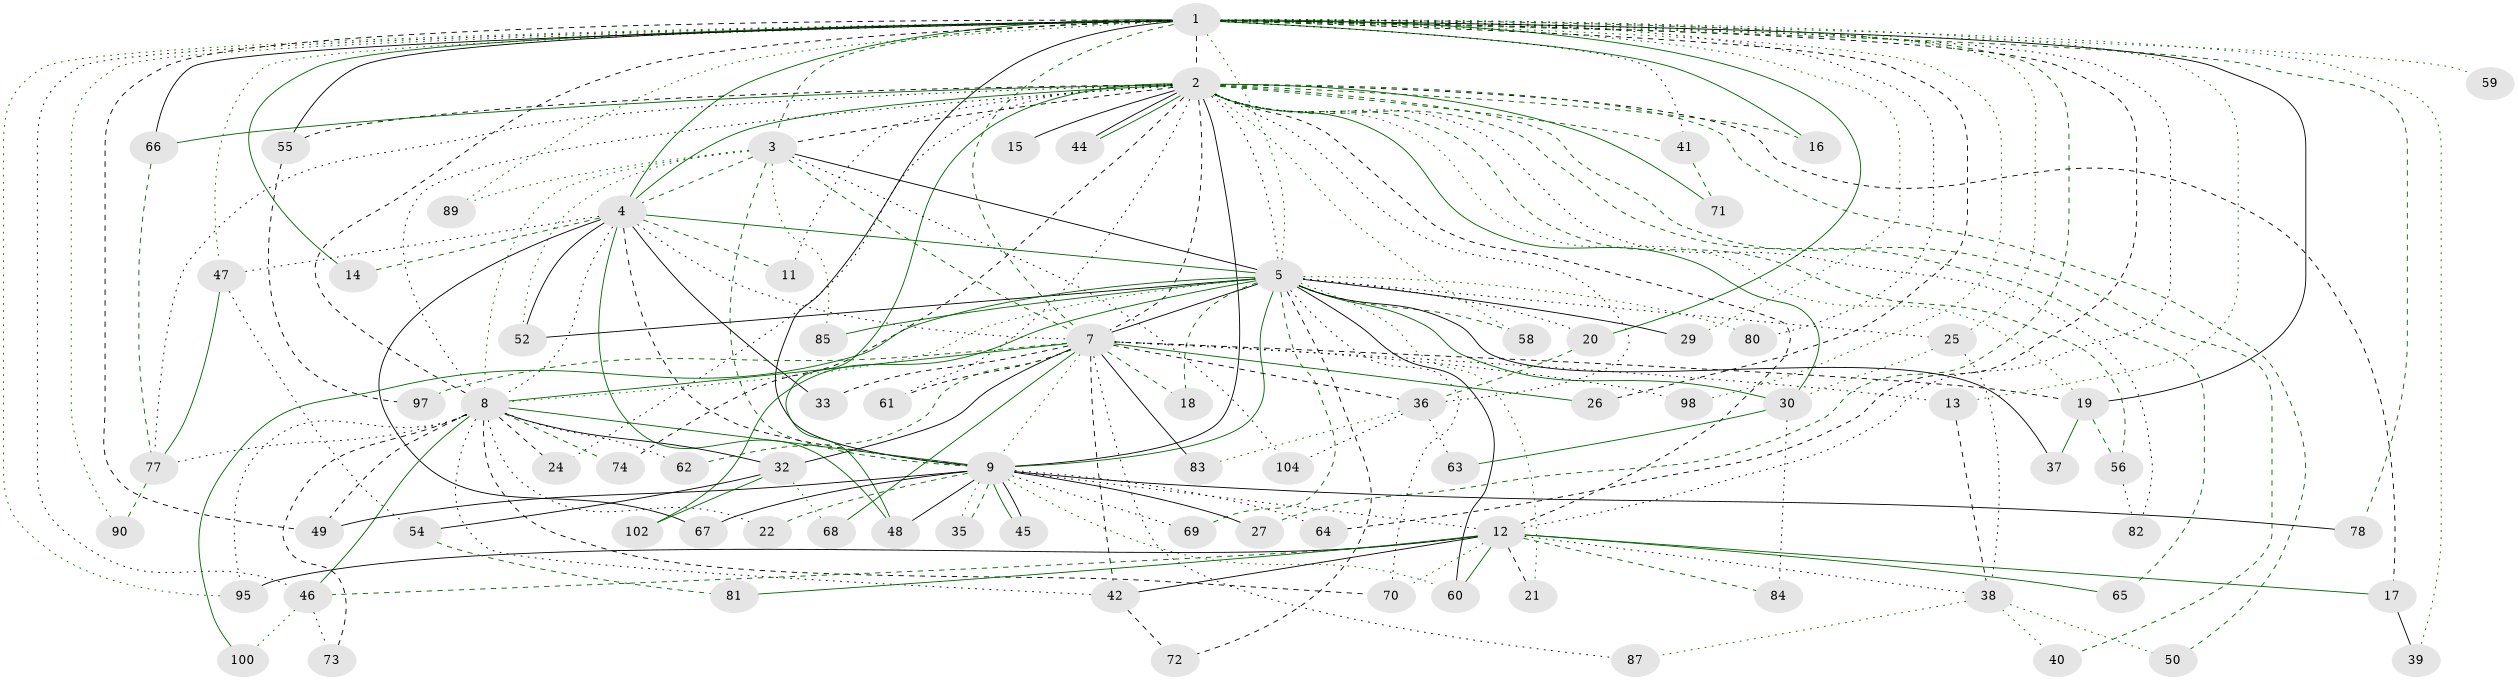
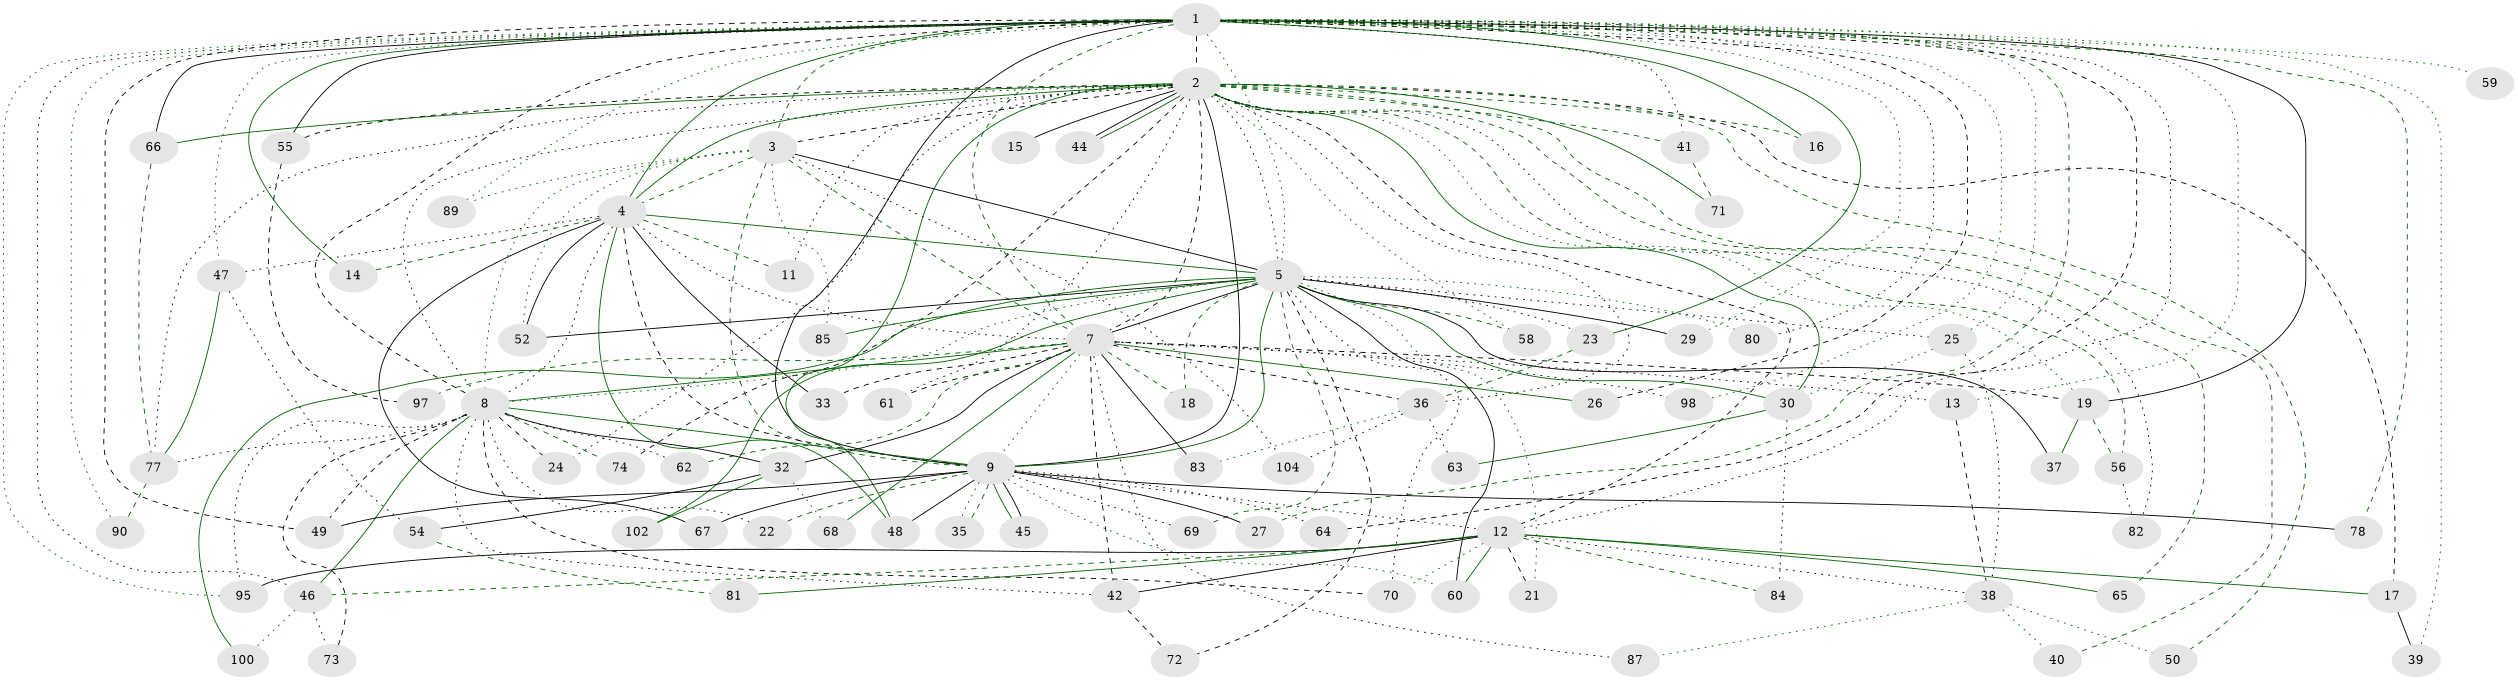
(1591, 340) -> (1591, 340)
